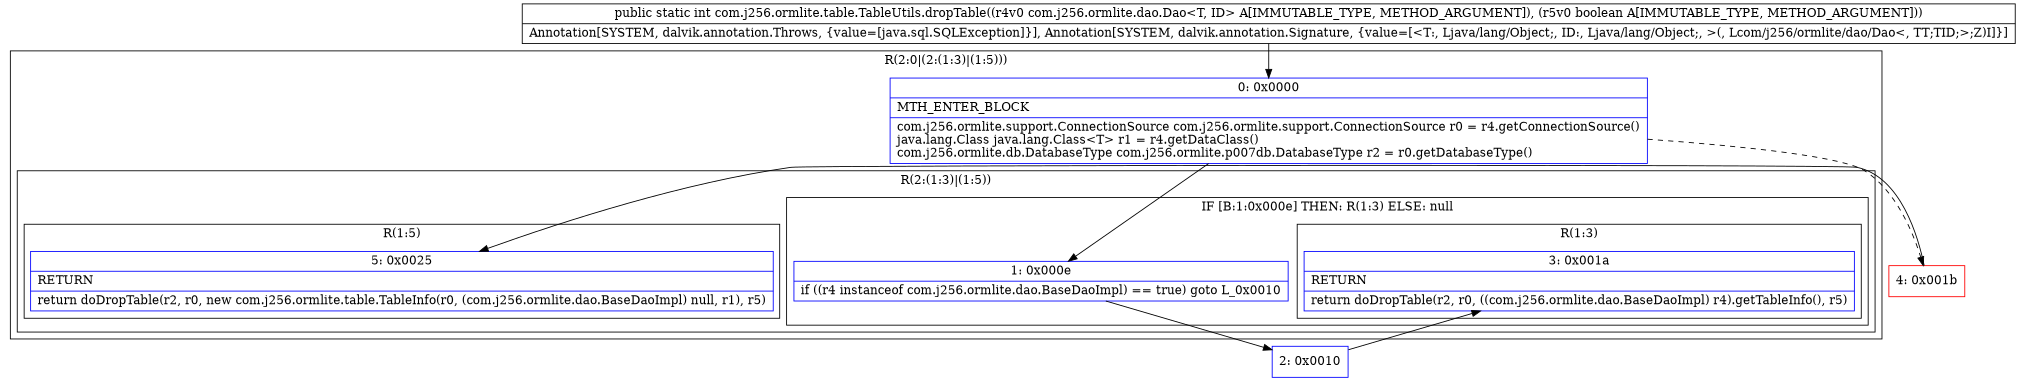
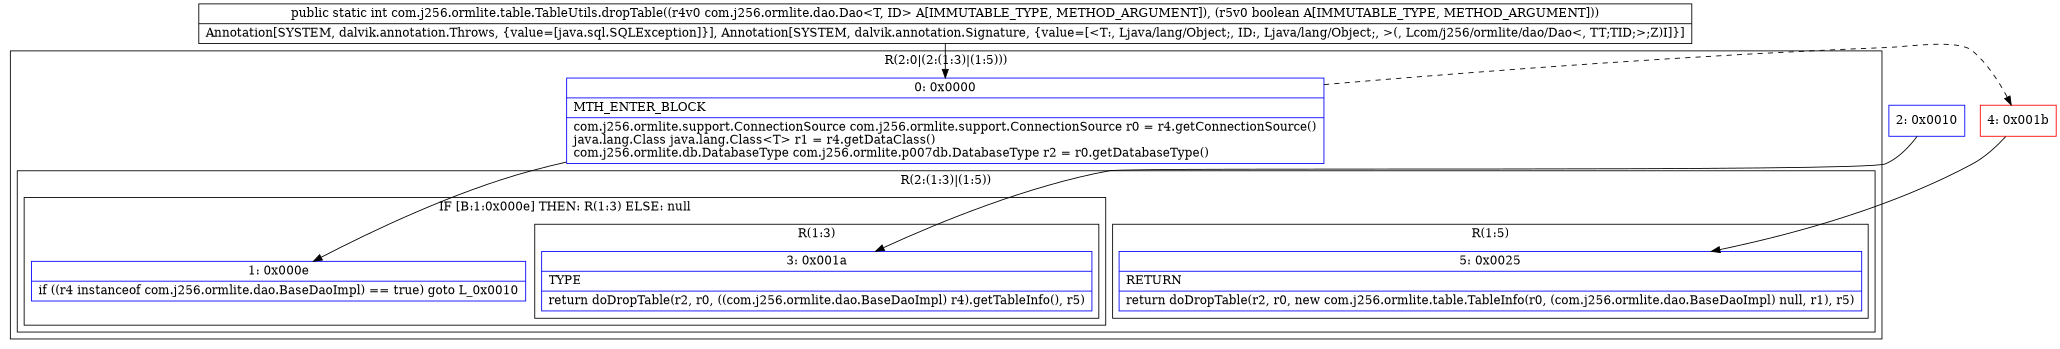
(1339, 281) -> (565, 281)
(1169, 320) -> none
